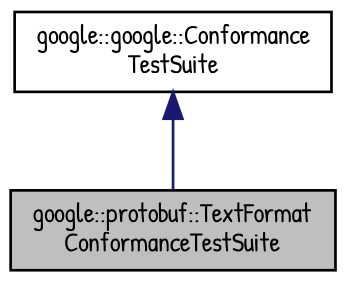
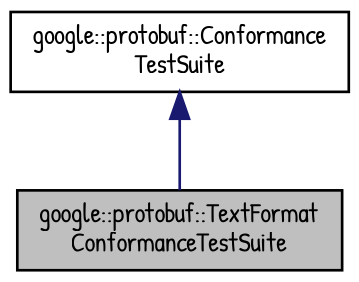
(173, 52) -> (180, 52)
